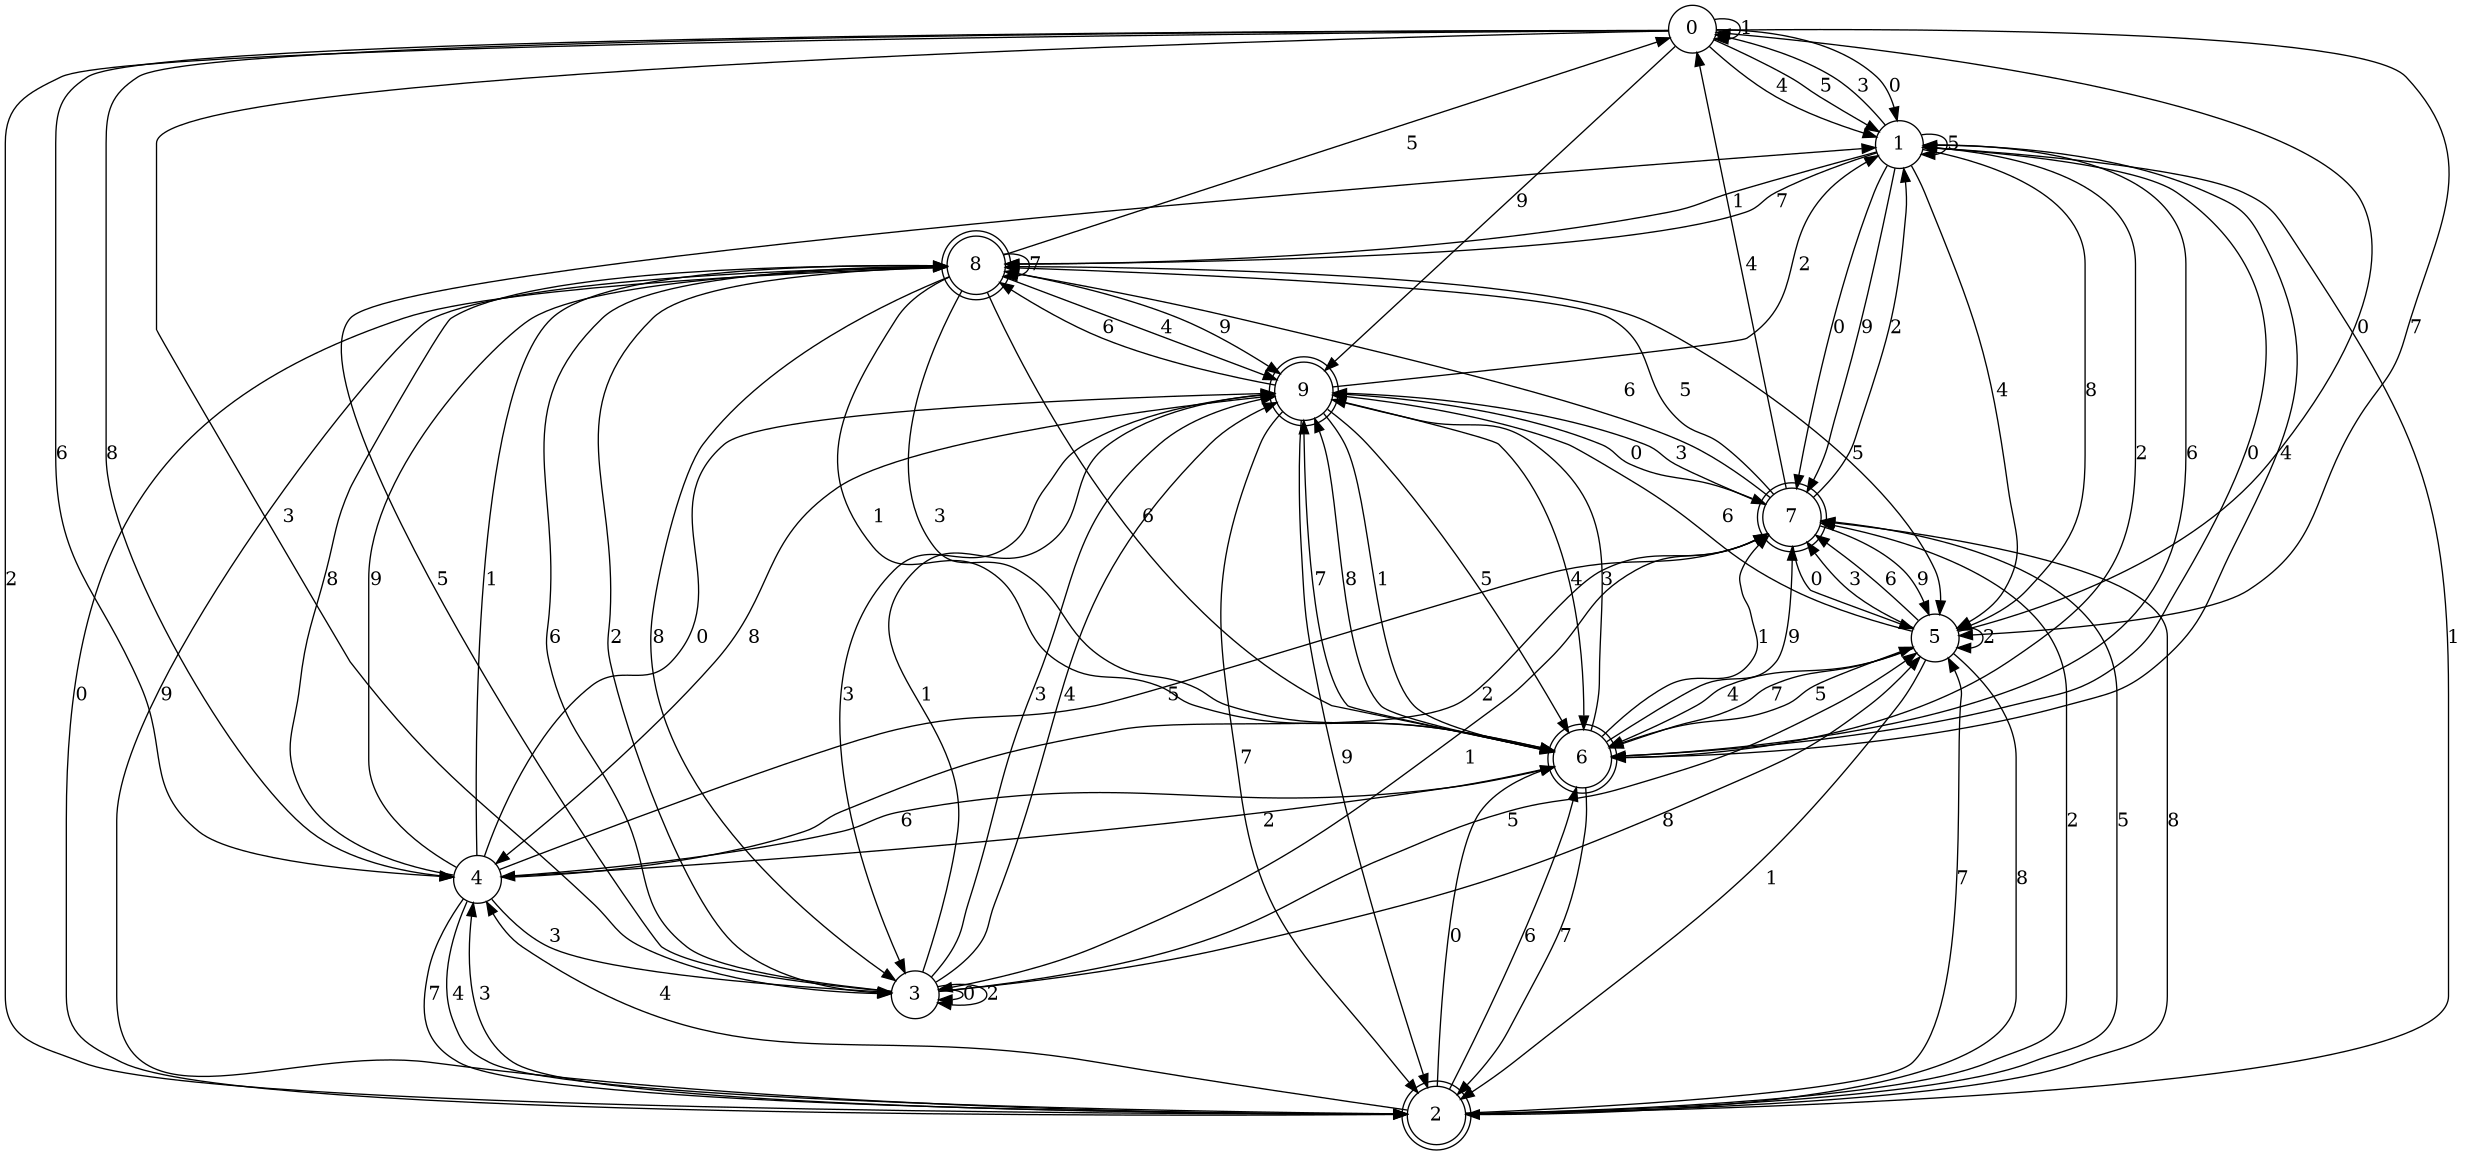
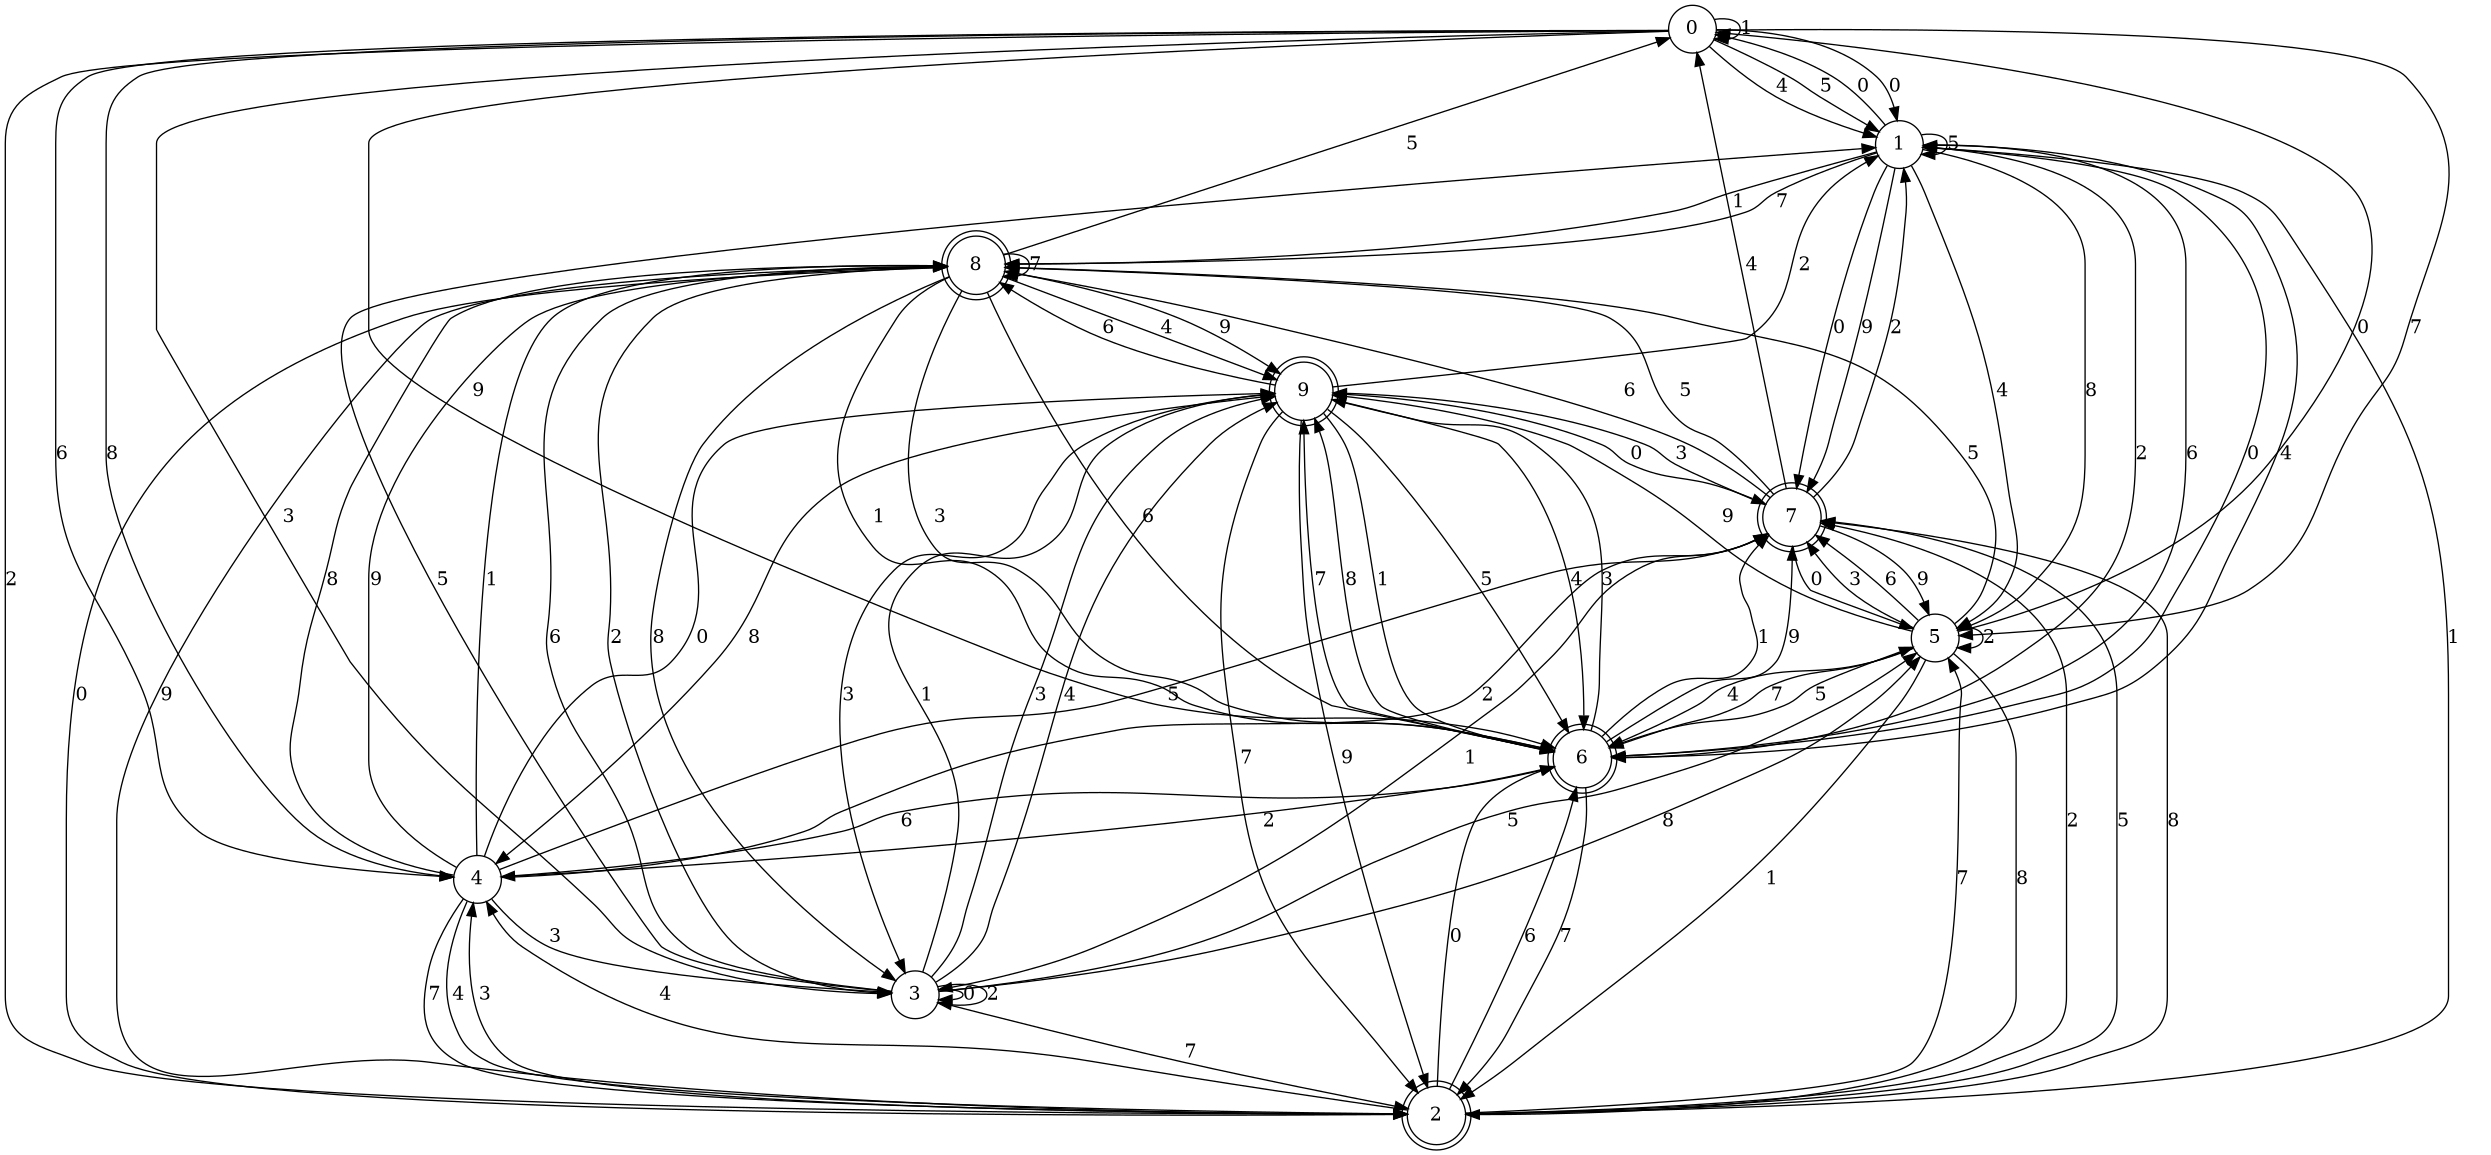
(1864, 87) -> (1864, 87)
(1505, 204) -> (369, 217)
(1614, 311) -> (1605, 306)
(1728, 517) -> (1728, 517)
none -> (1166, 1058)
